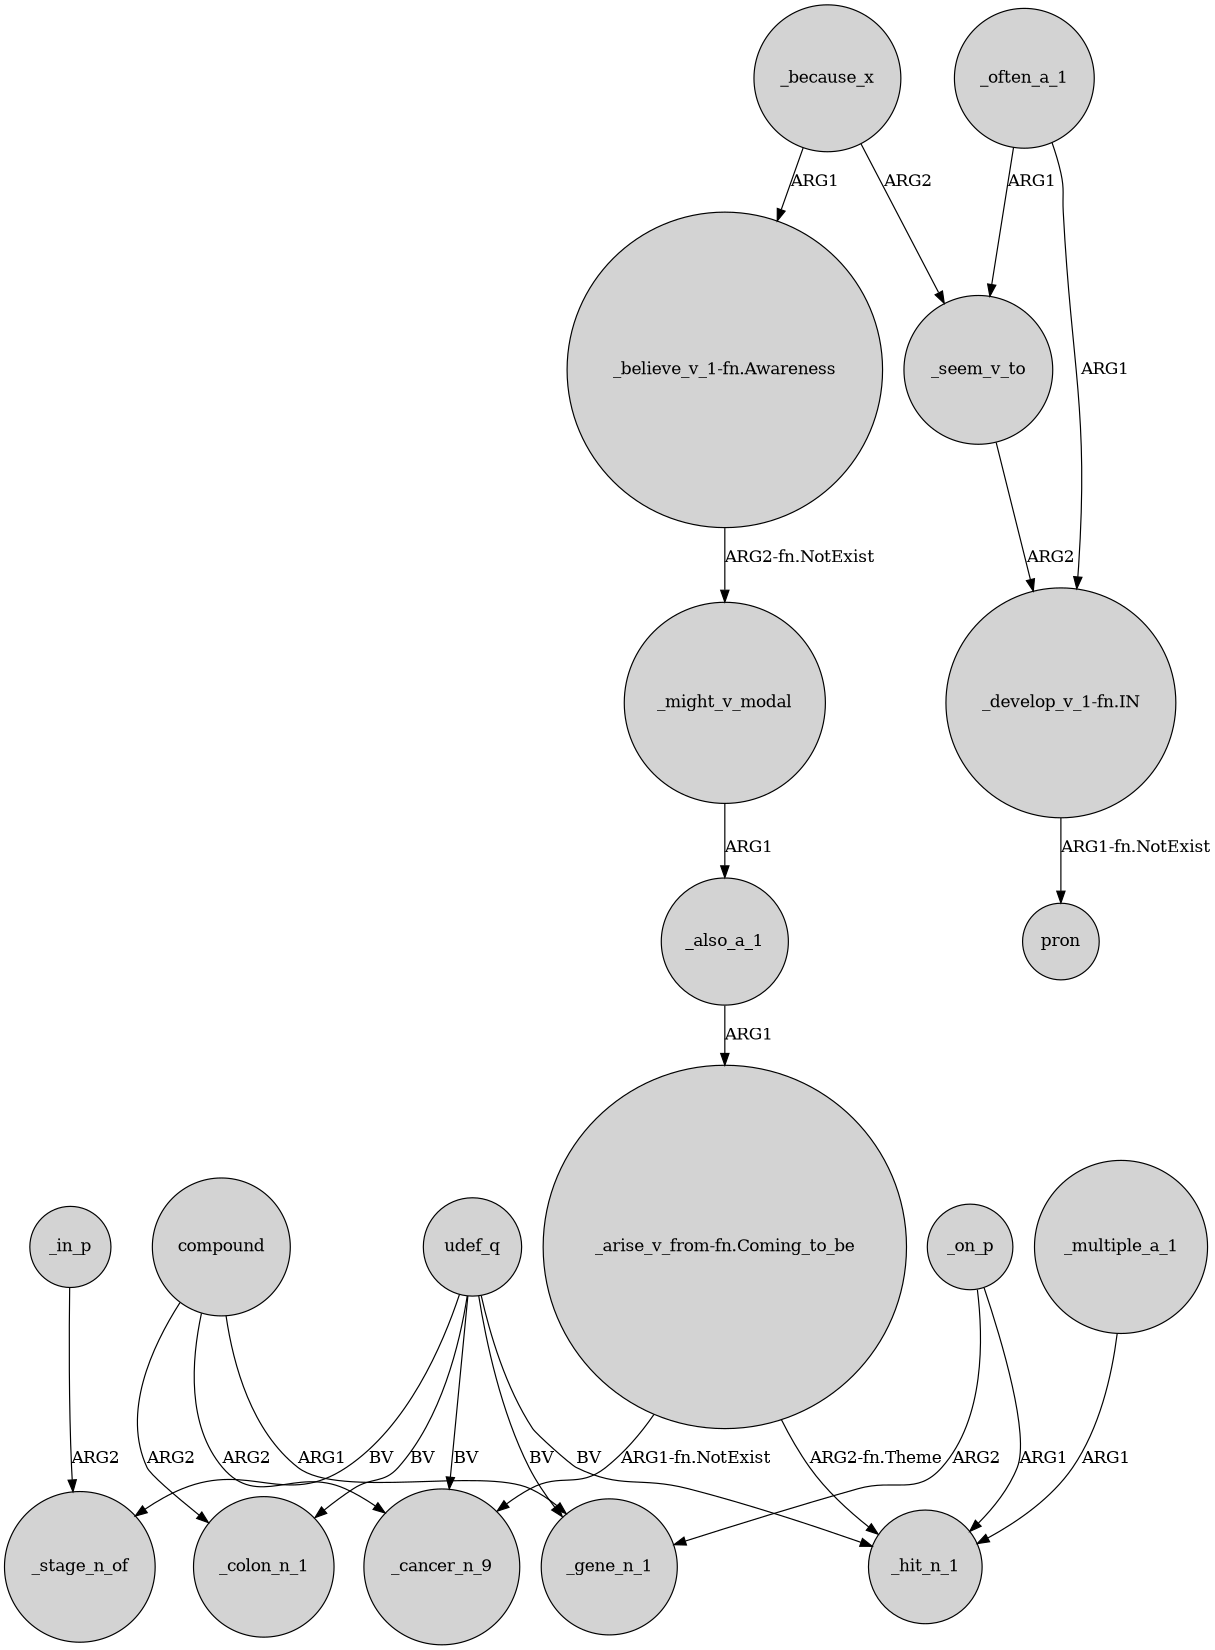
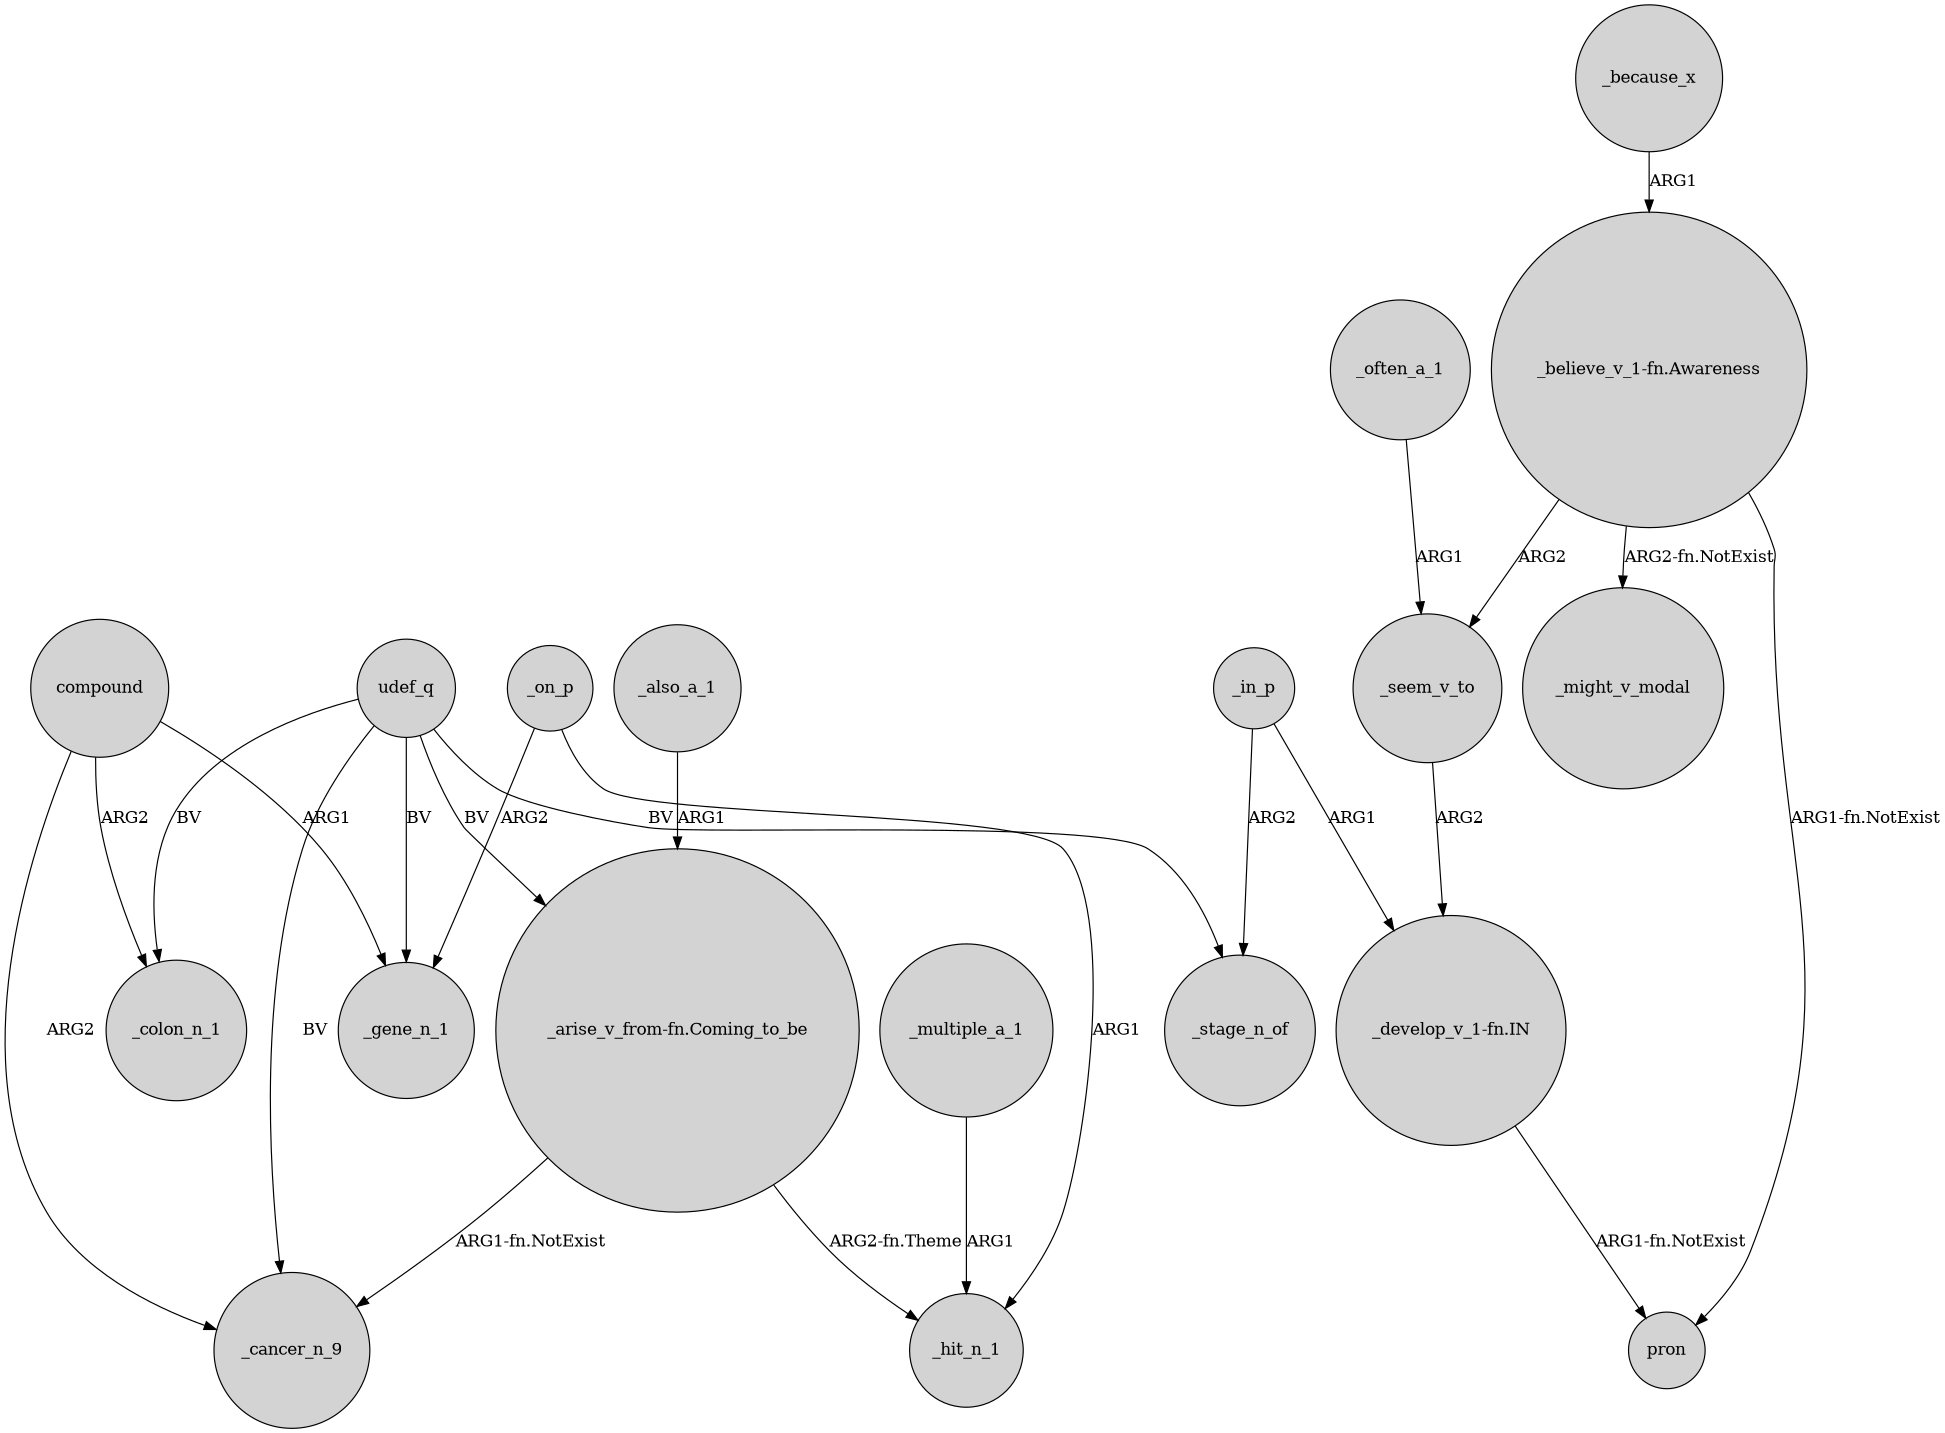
(900, 218) -> (1518, 558)
(1075, 359) -> (1331, 822)
(725, 835) -> none
none -> (1801, 912)
(621, 1481) -> (464, 827)
